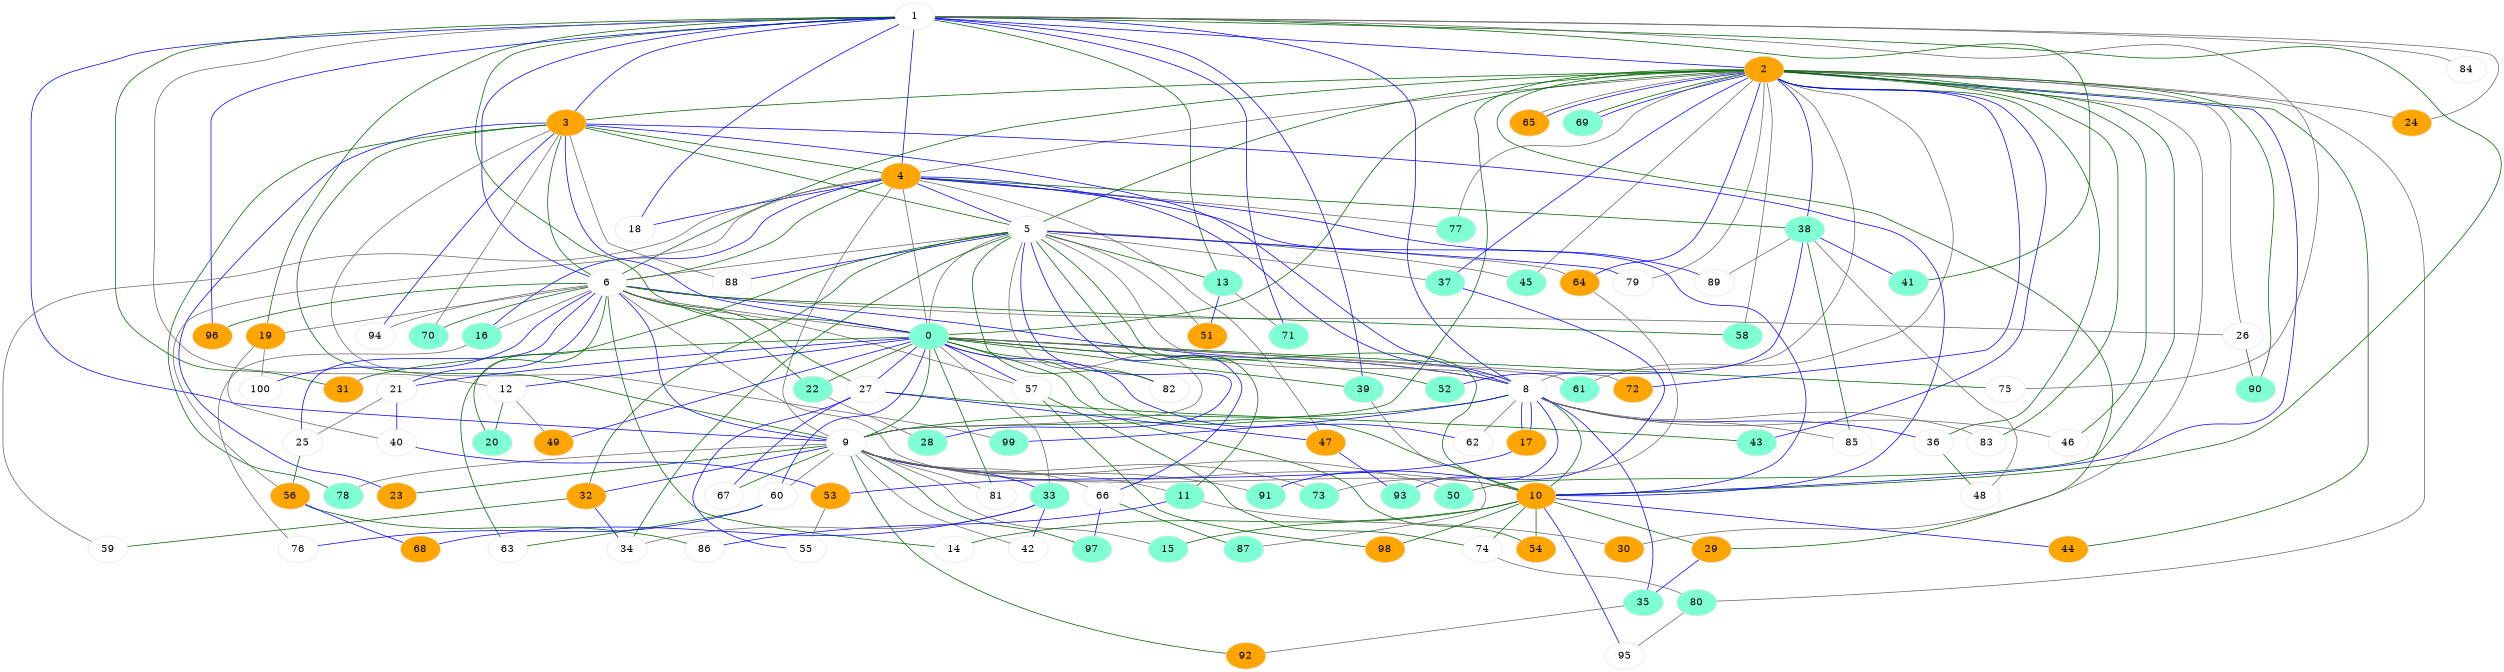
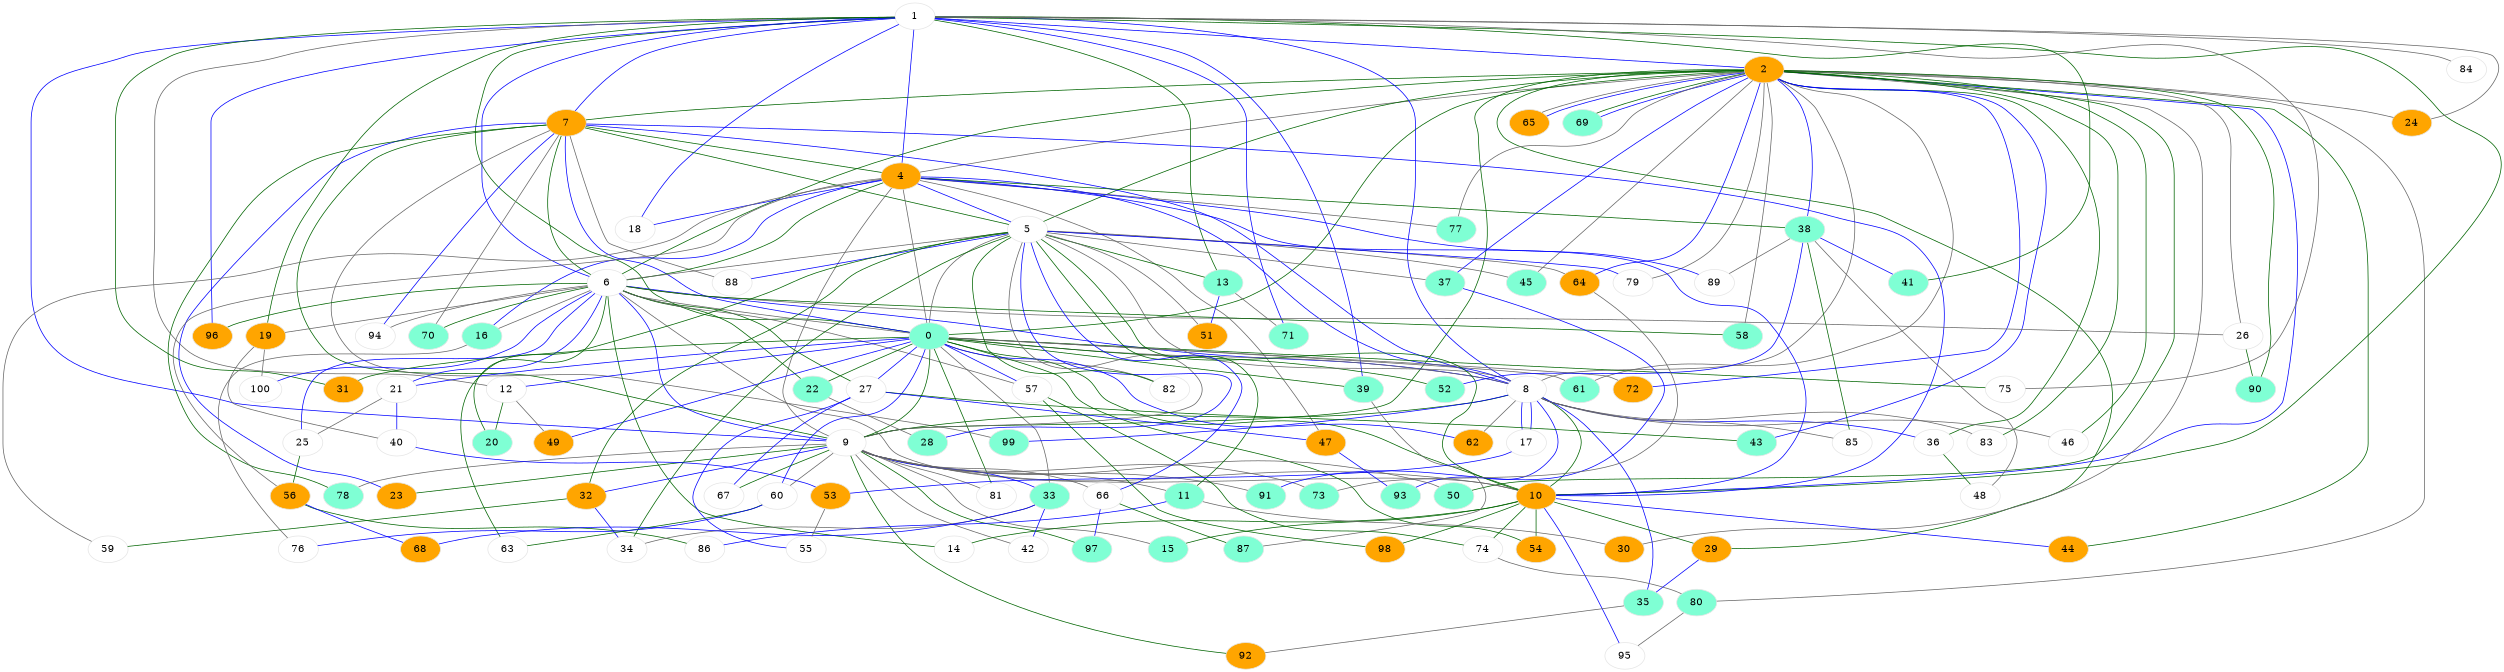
(566, 123) -> (566, 123)
(1473, 443) -> (1473, 443)
(1526, 443) -> (1526, 443)
